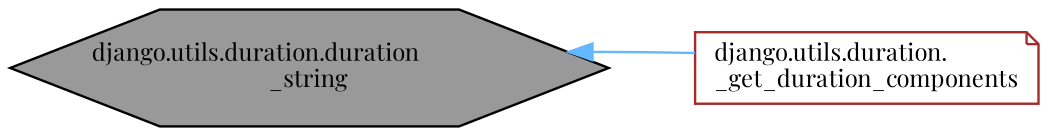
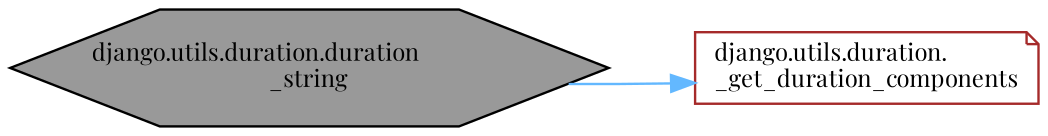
(644, 52) -> (619, 84)
